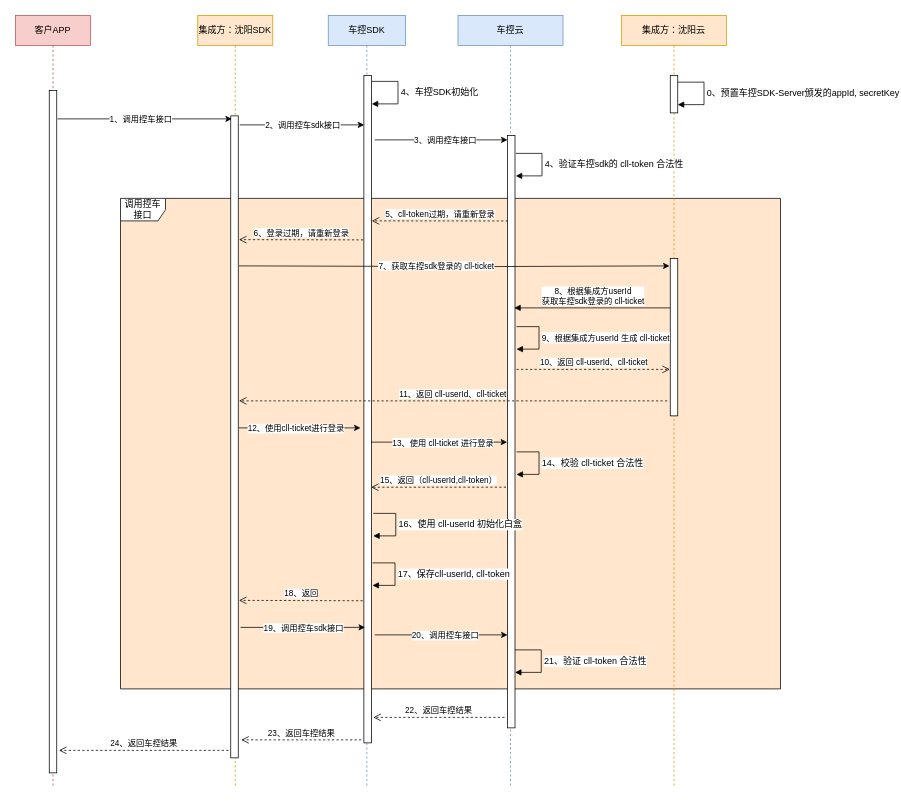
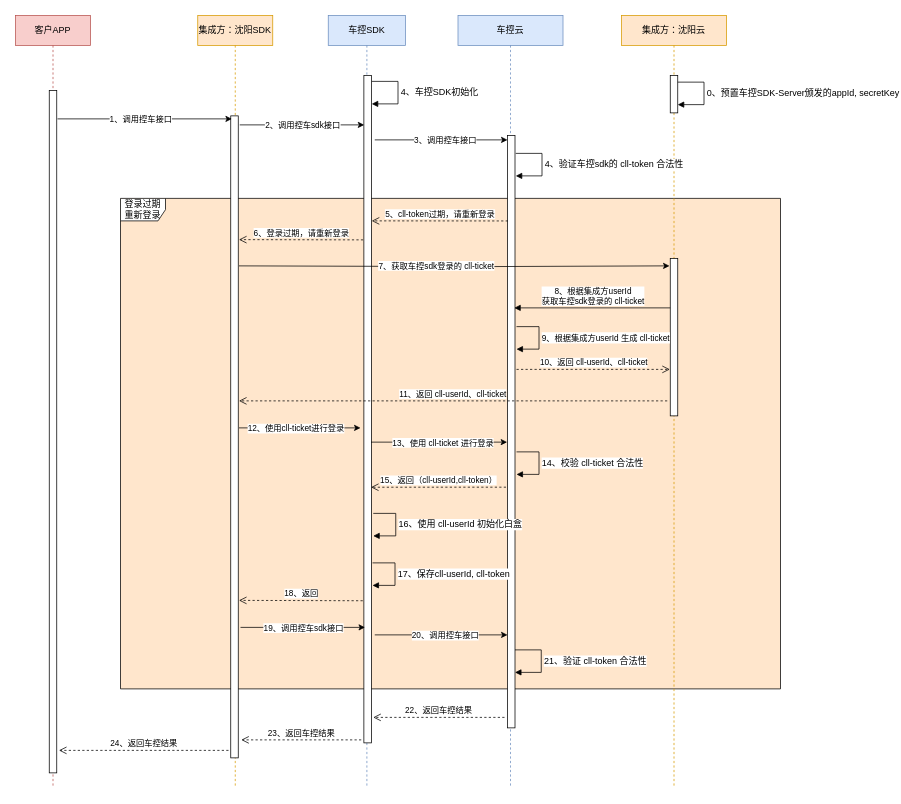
(143, 210) -> (143, 210)
